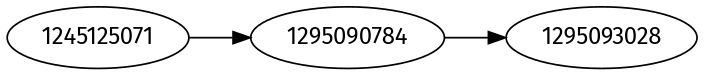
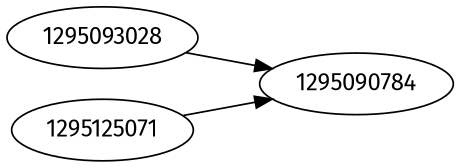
(98, 38) -> (102, 130)
(466, 38) -> (221, 59)
